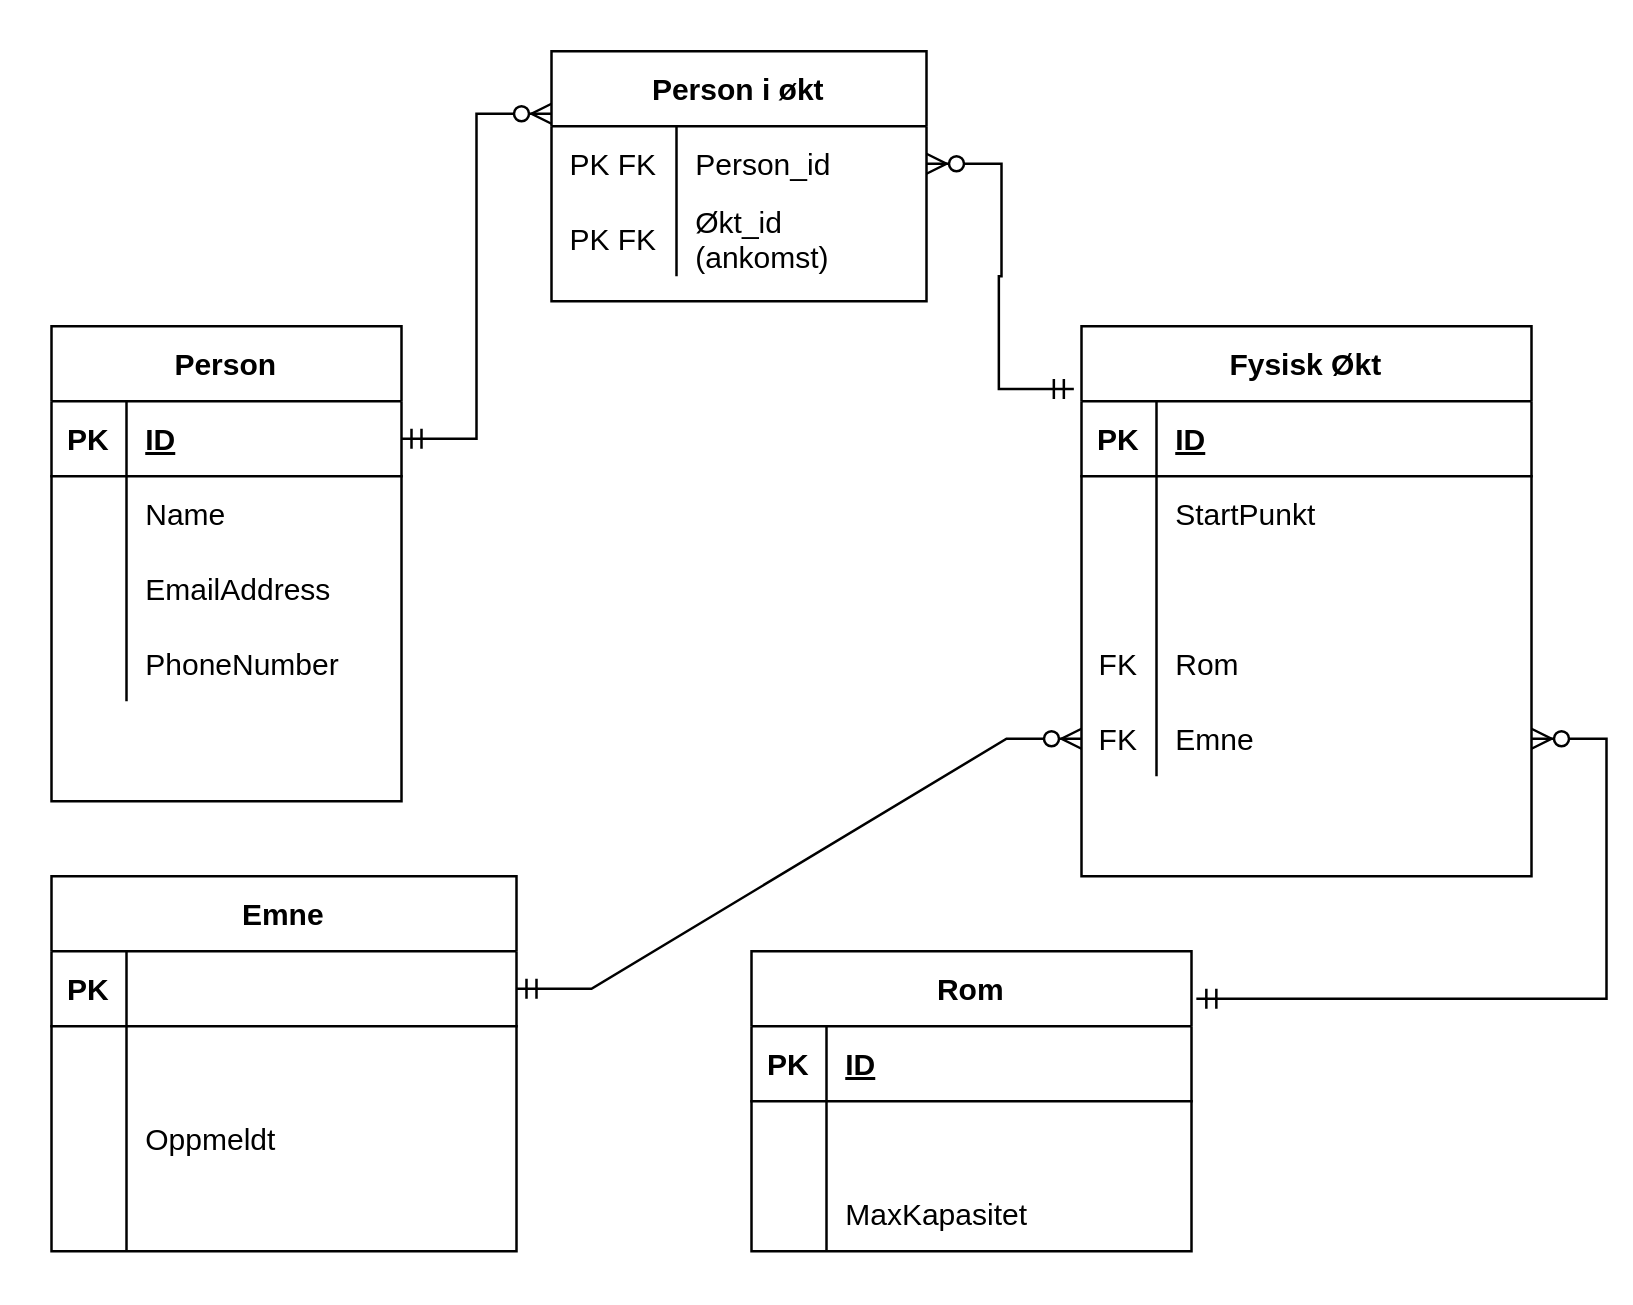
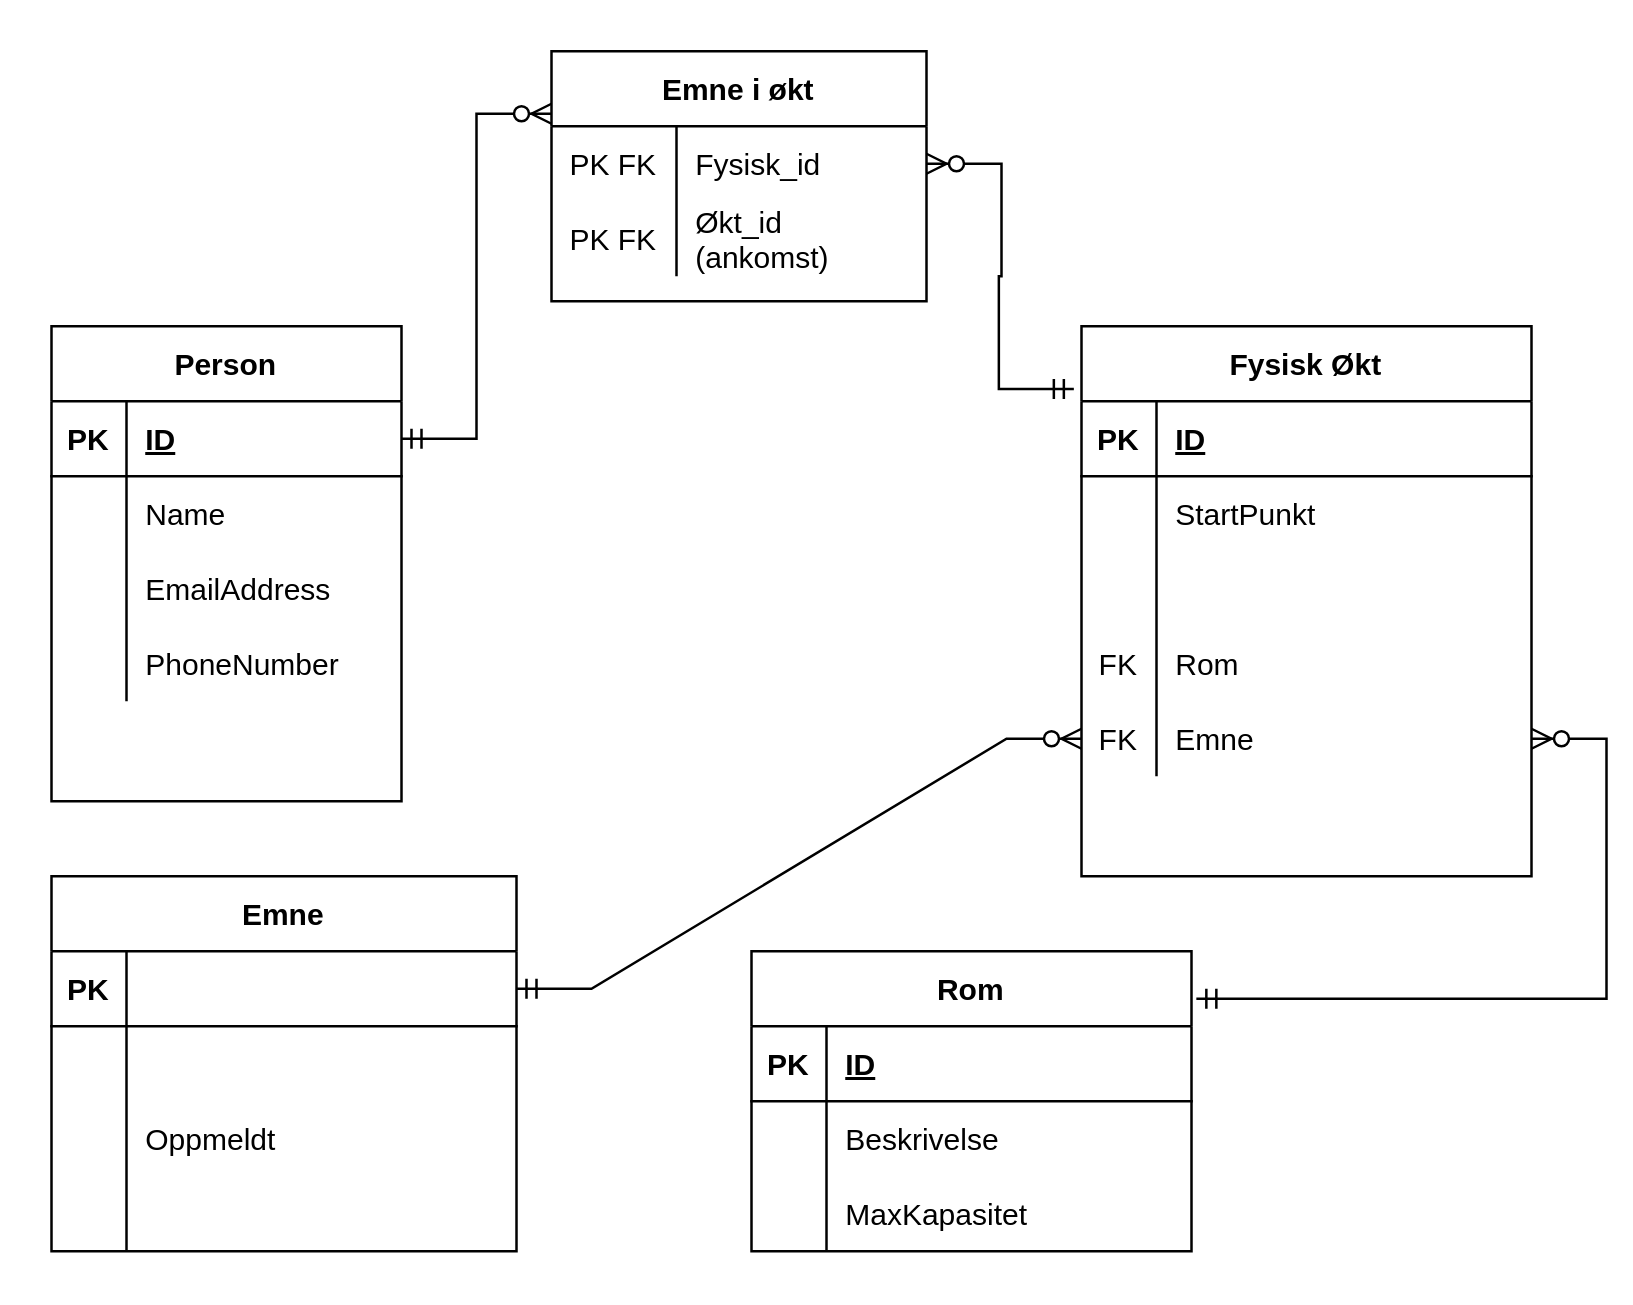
(738, 90) -> (738, 90)
(767, 165) -> (763, 165)
none -> (1009, 1139)
